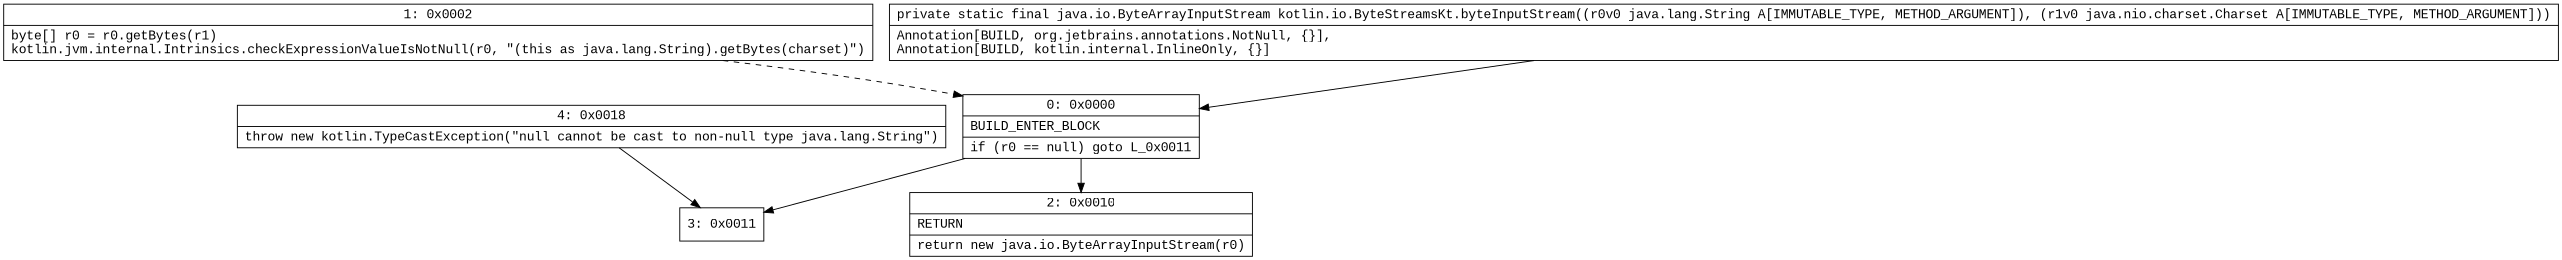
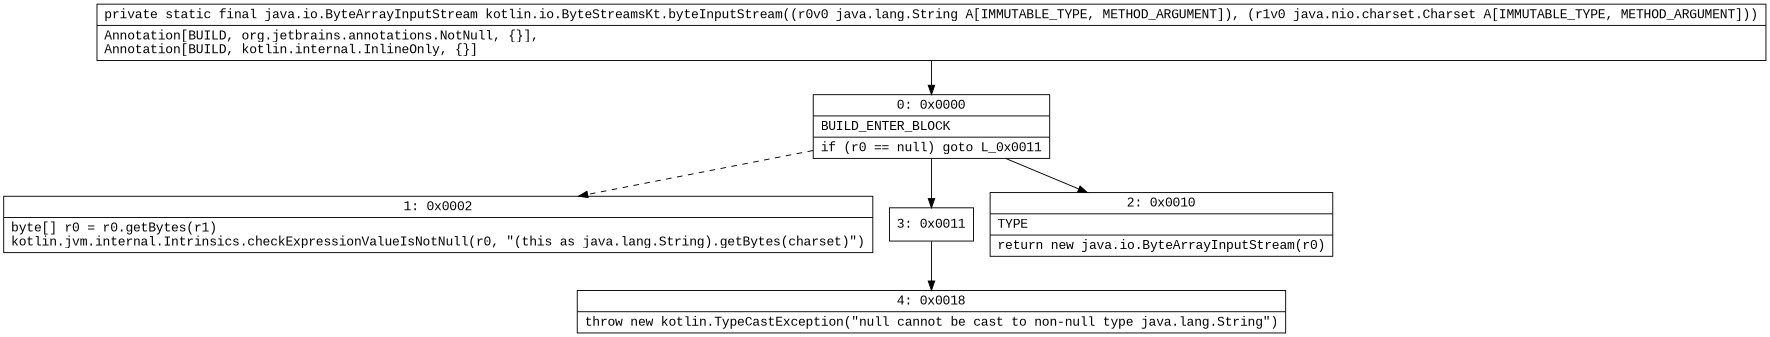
(839, 76) -> (700, 172)
(656, 175) -> (931, 261)
(940, 224) -> (1013, 224)
